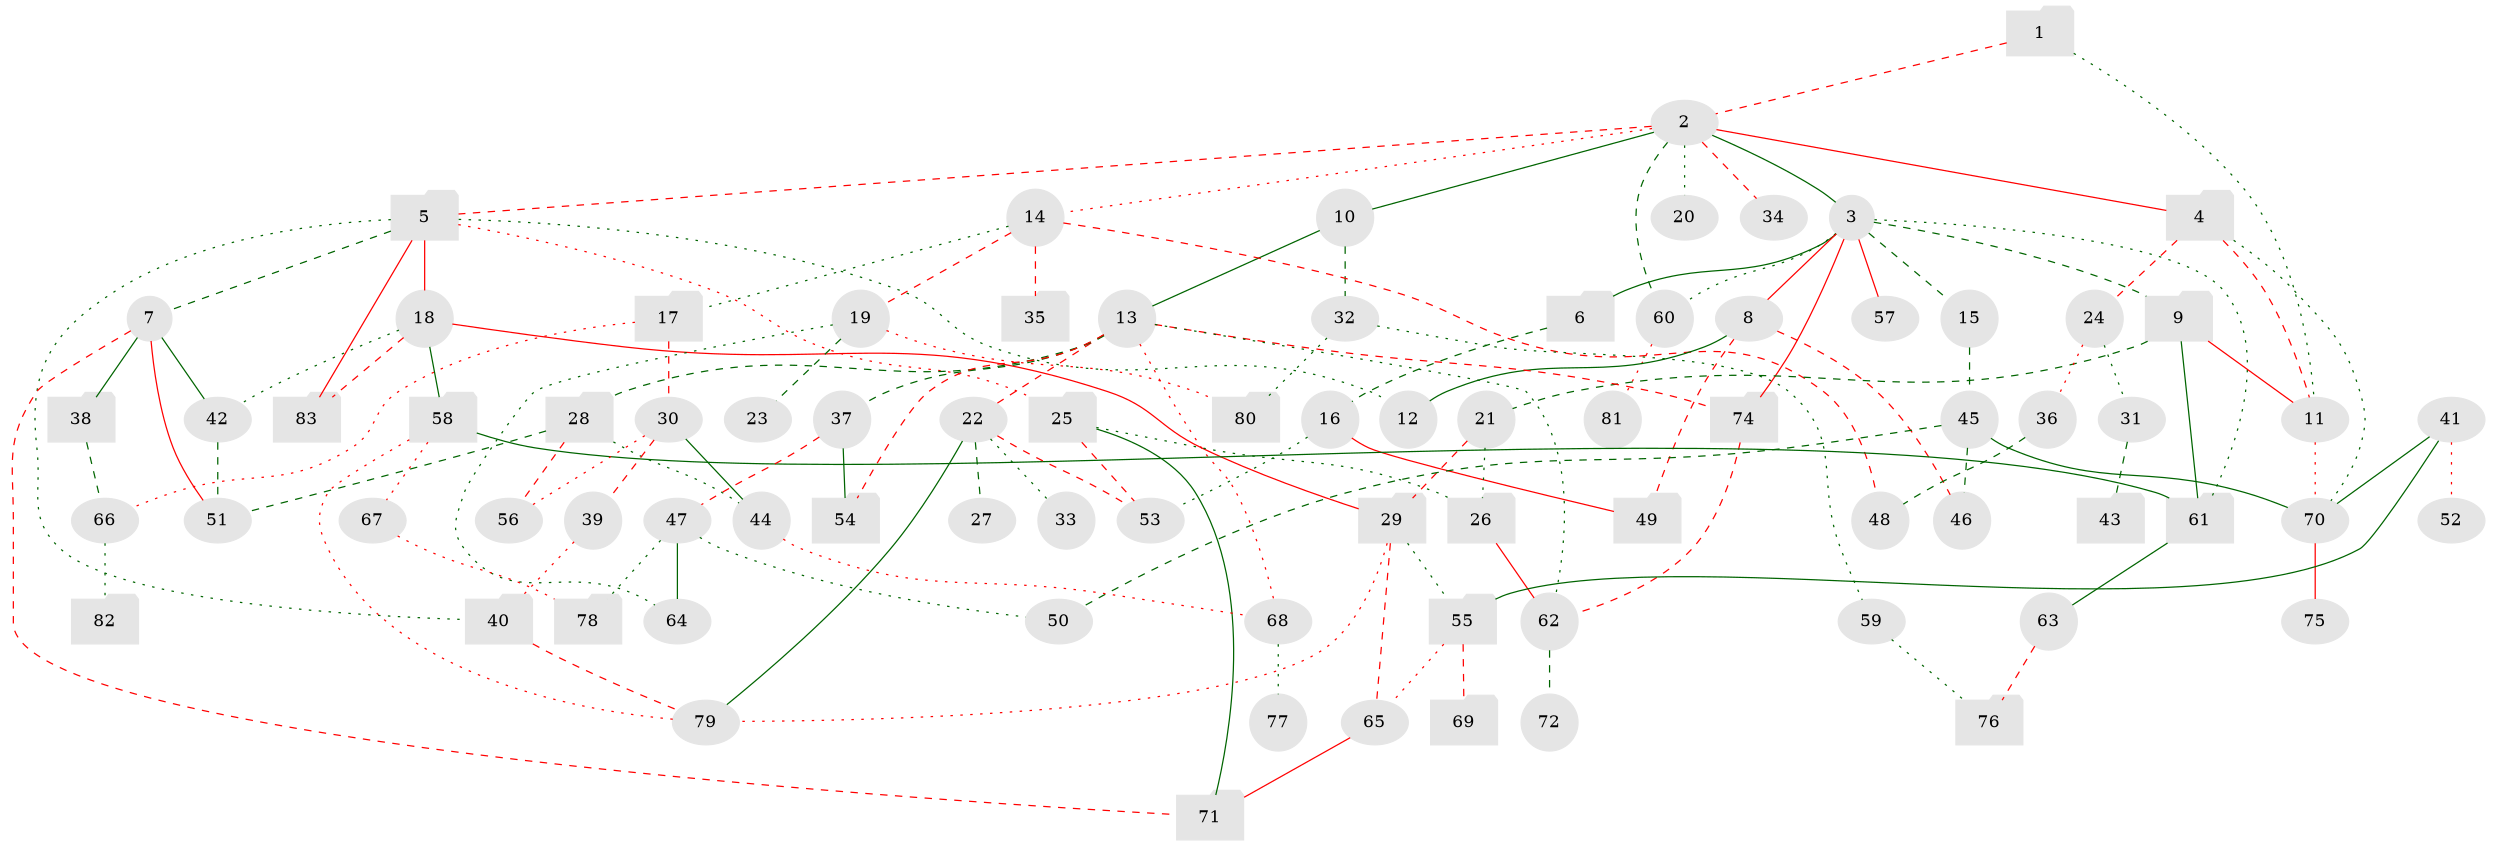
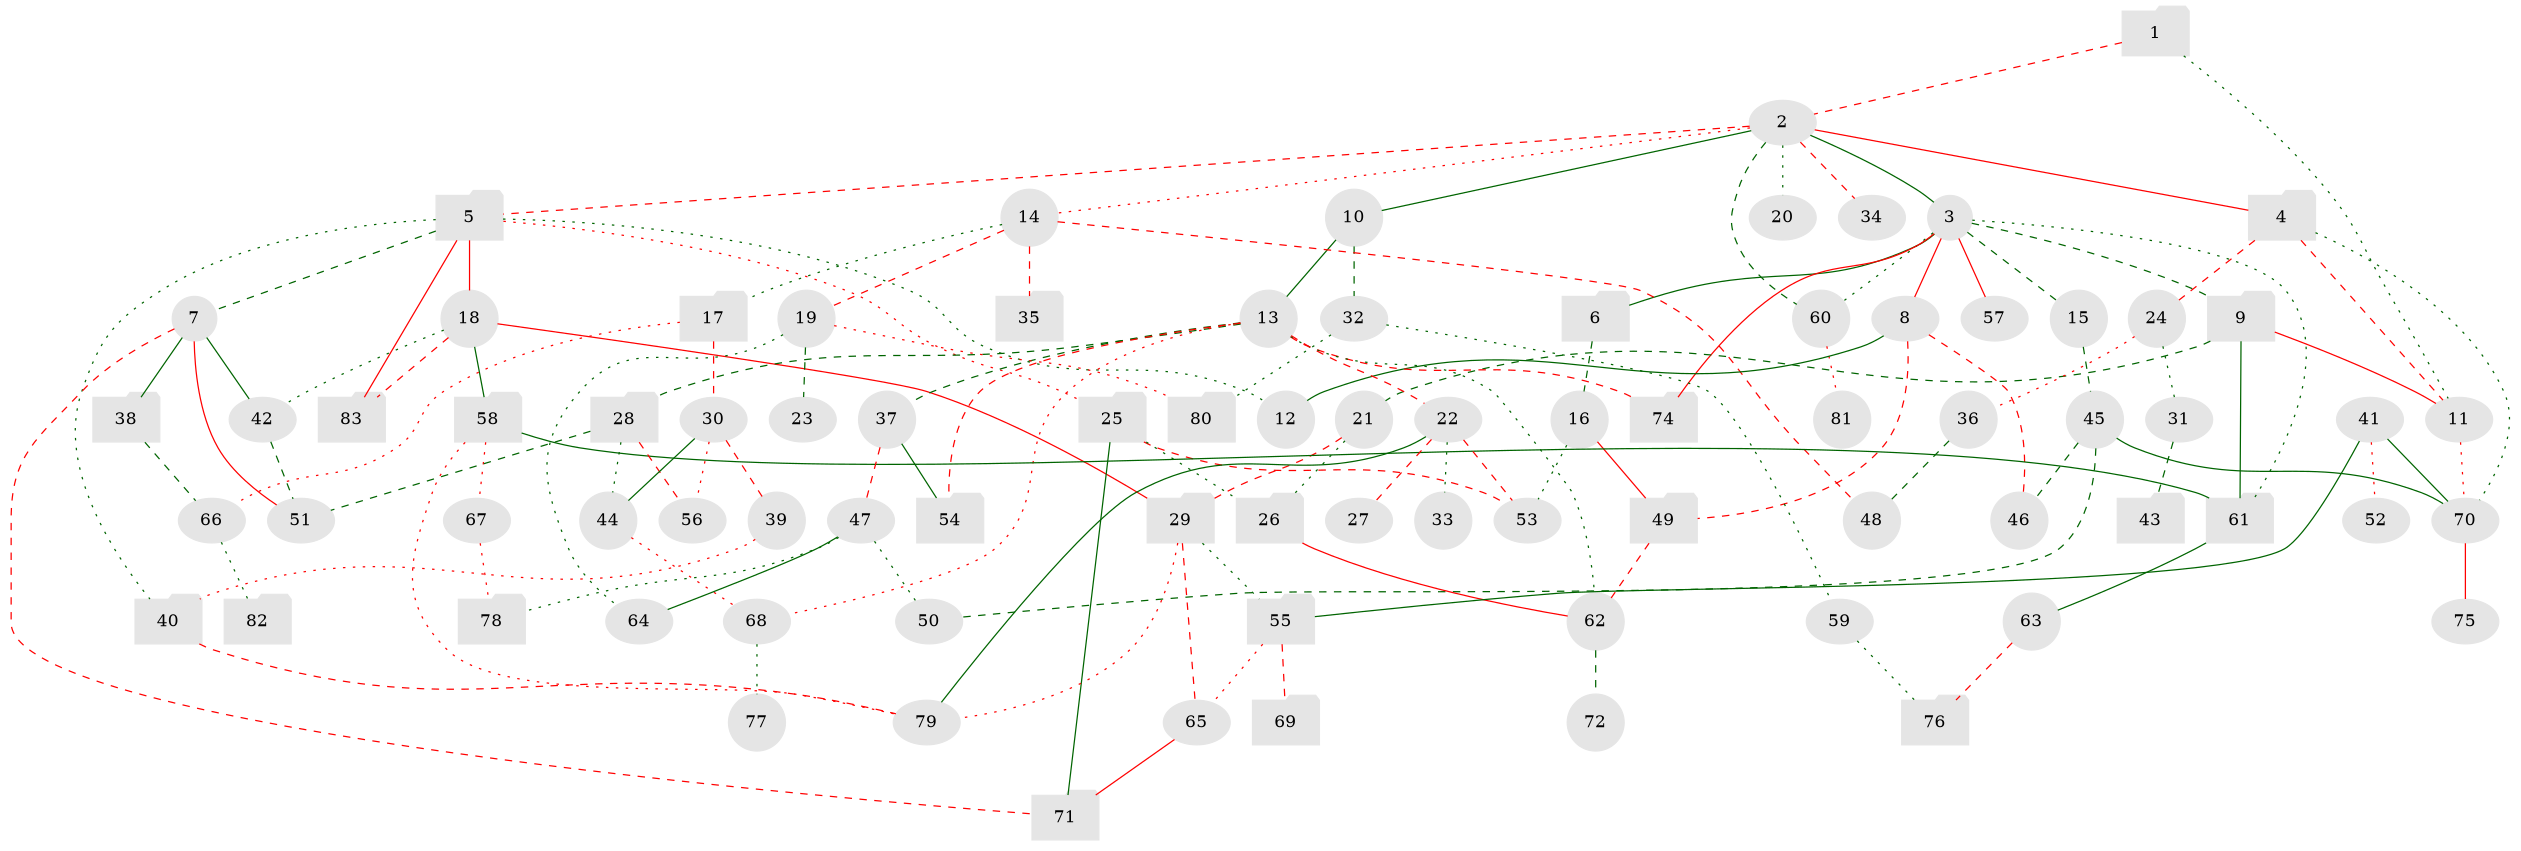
(978, 470) -> (1408, 466)
(1687, 554) -> (1630, 571)
